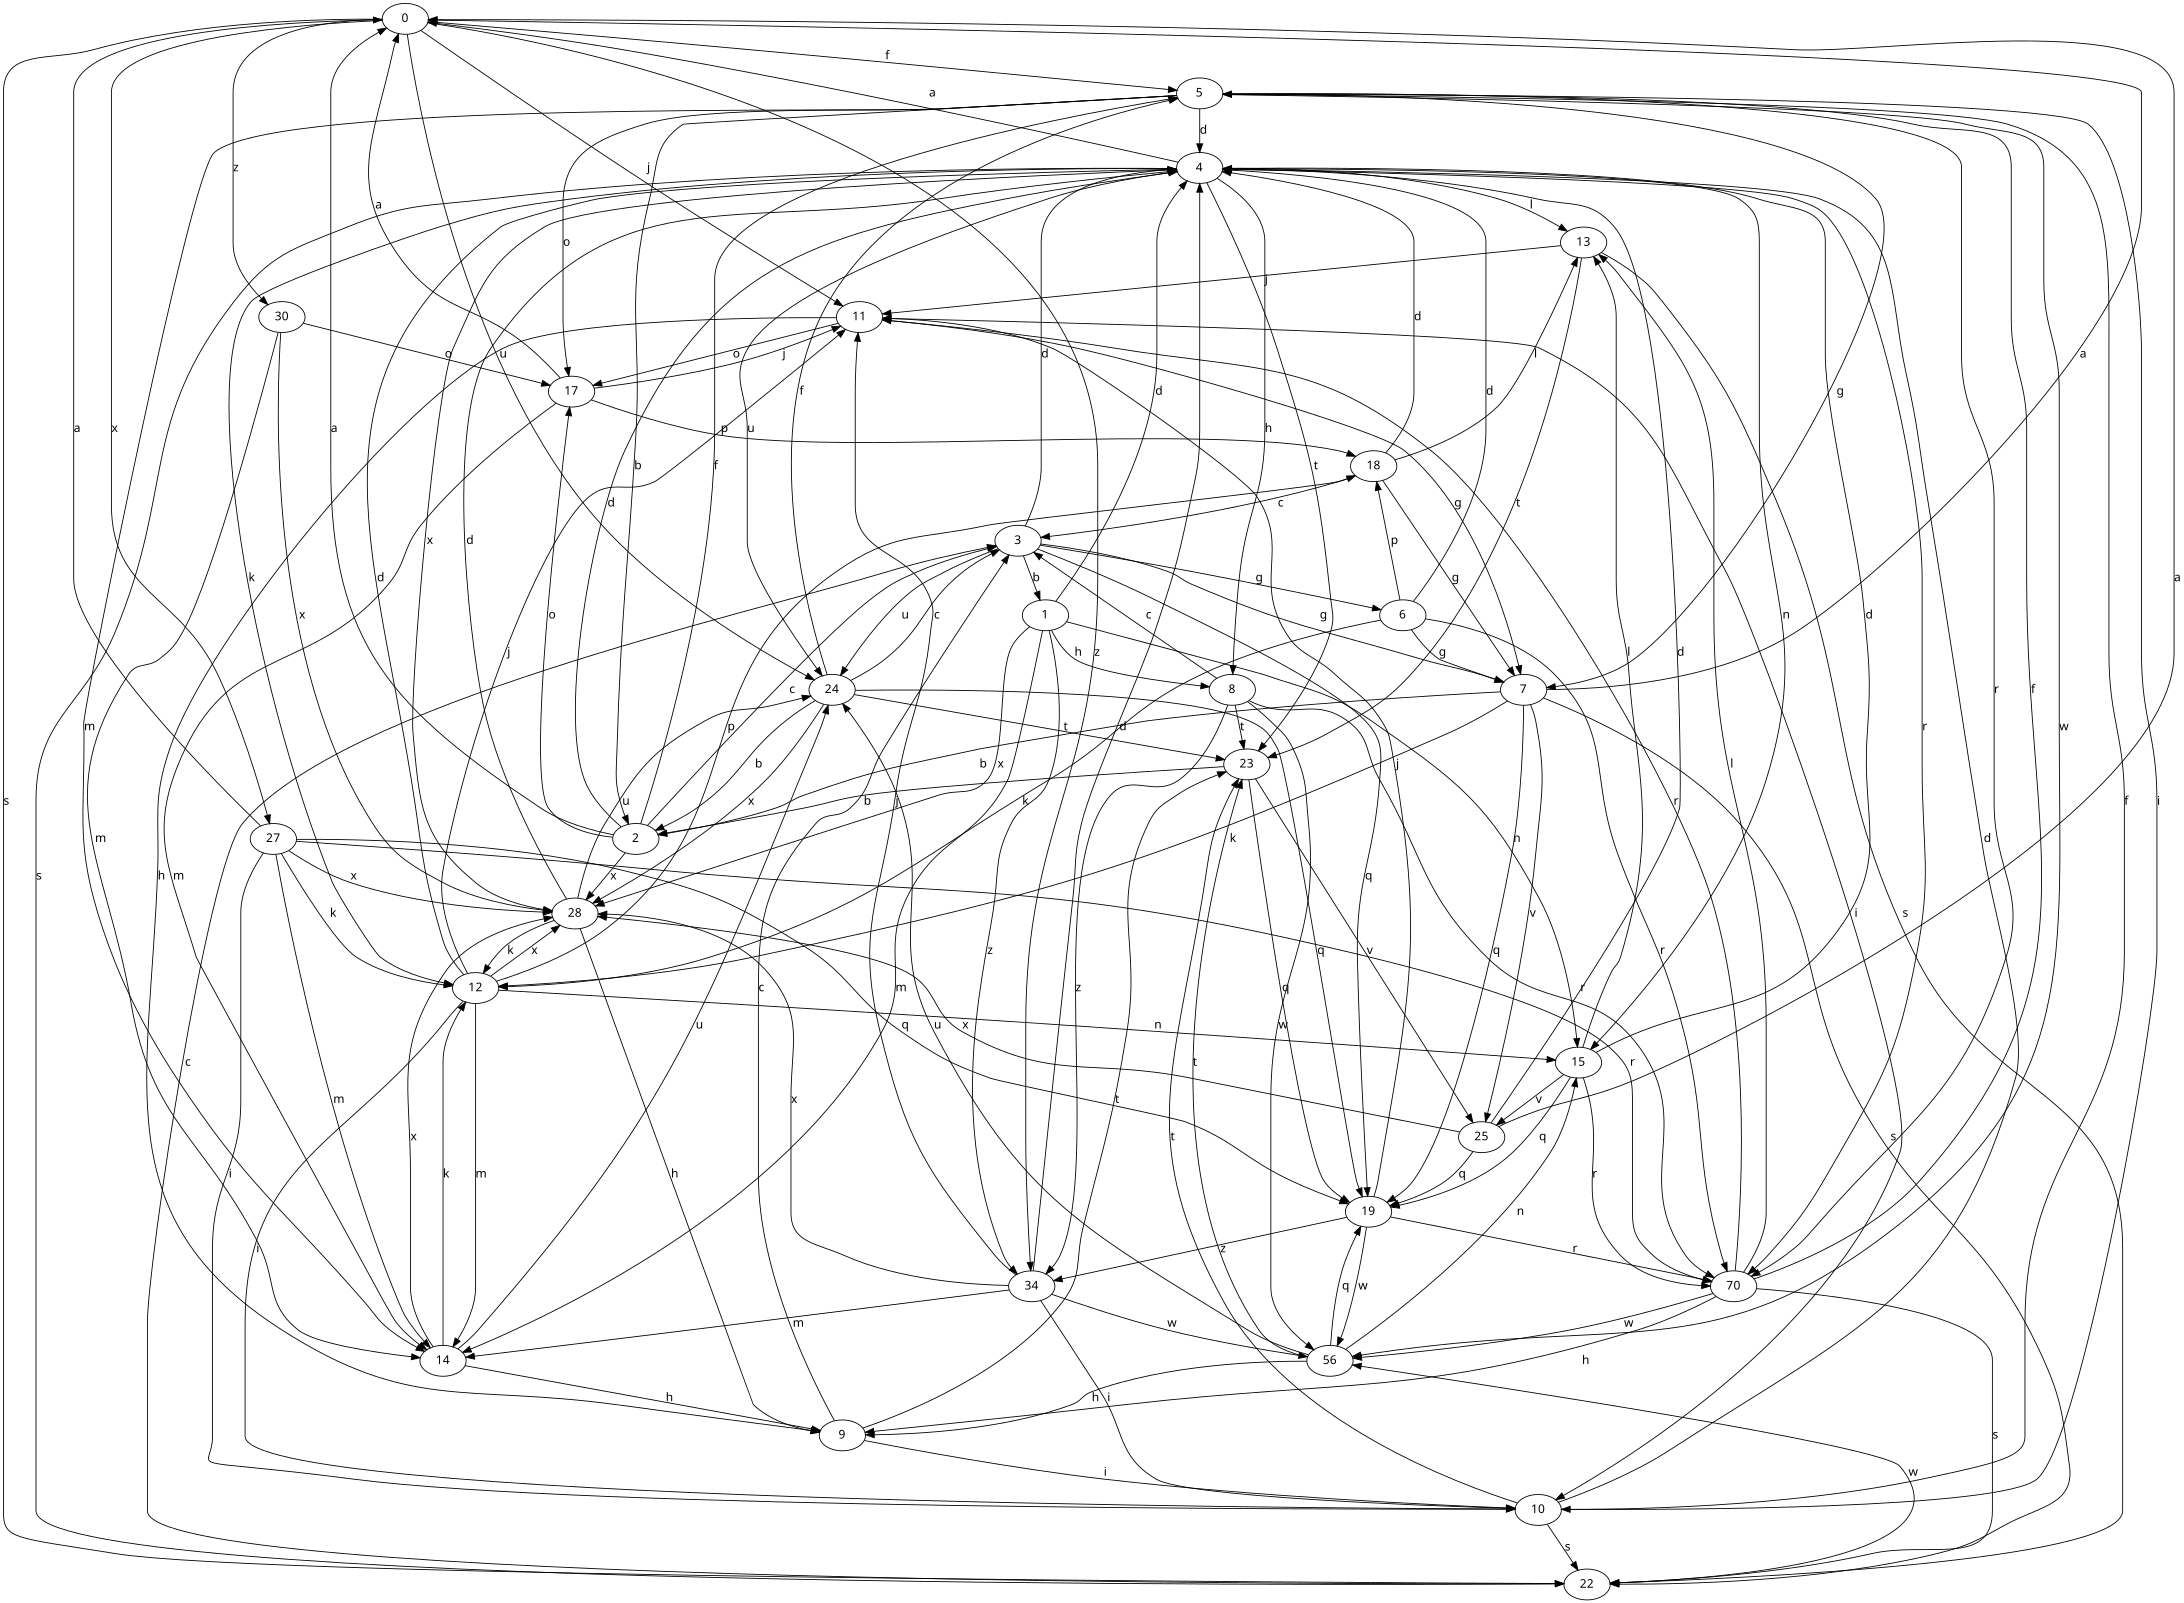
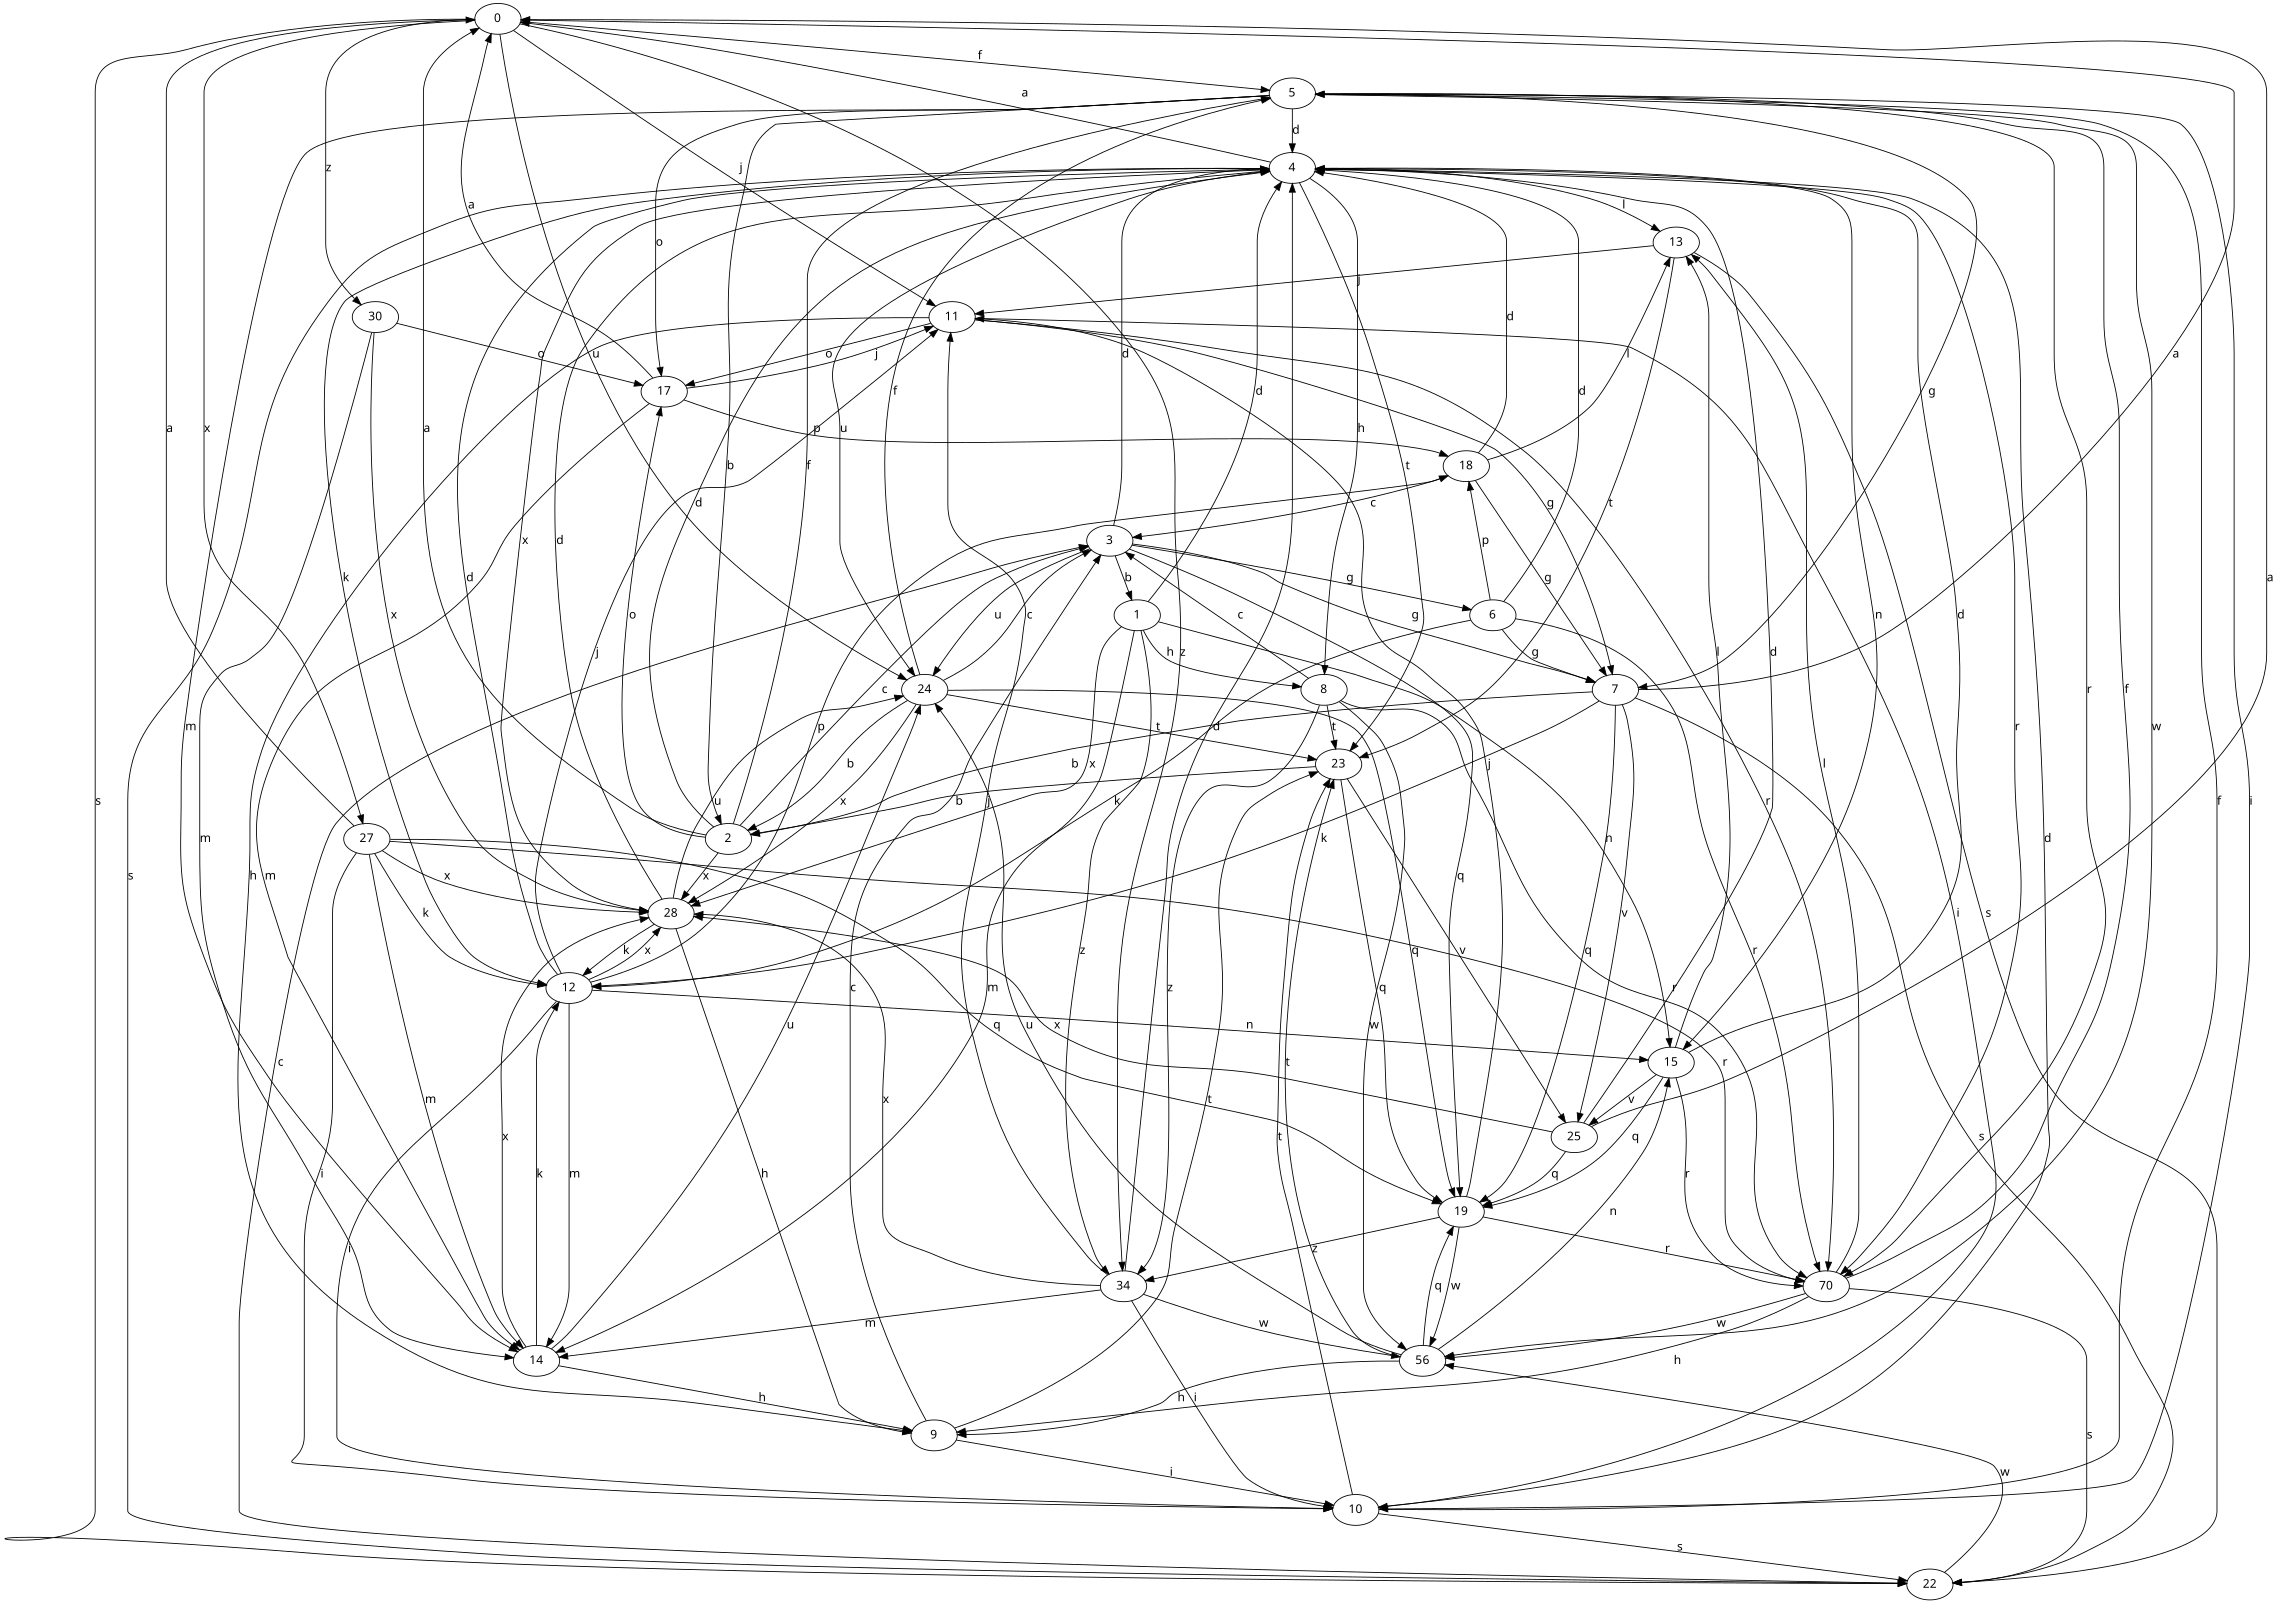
(1541, 581) -> (1629, 574)
